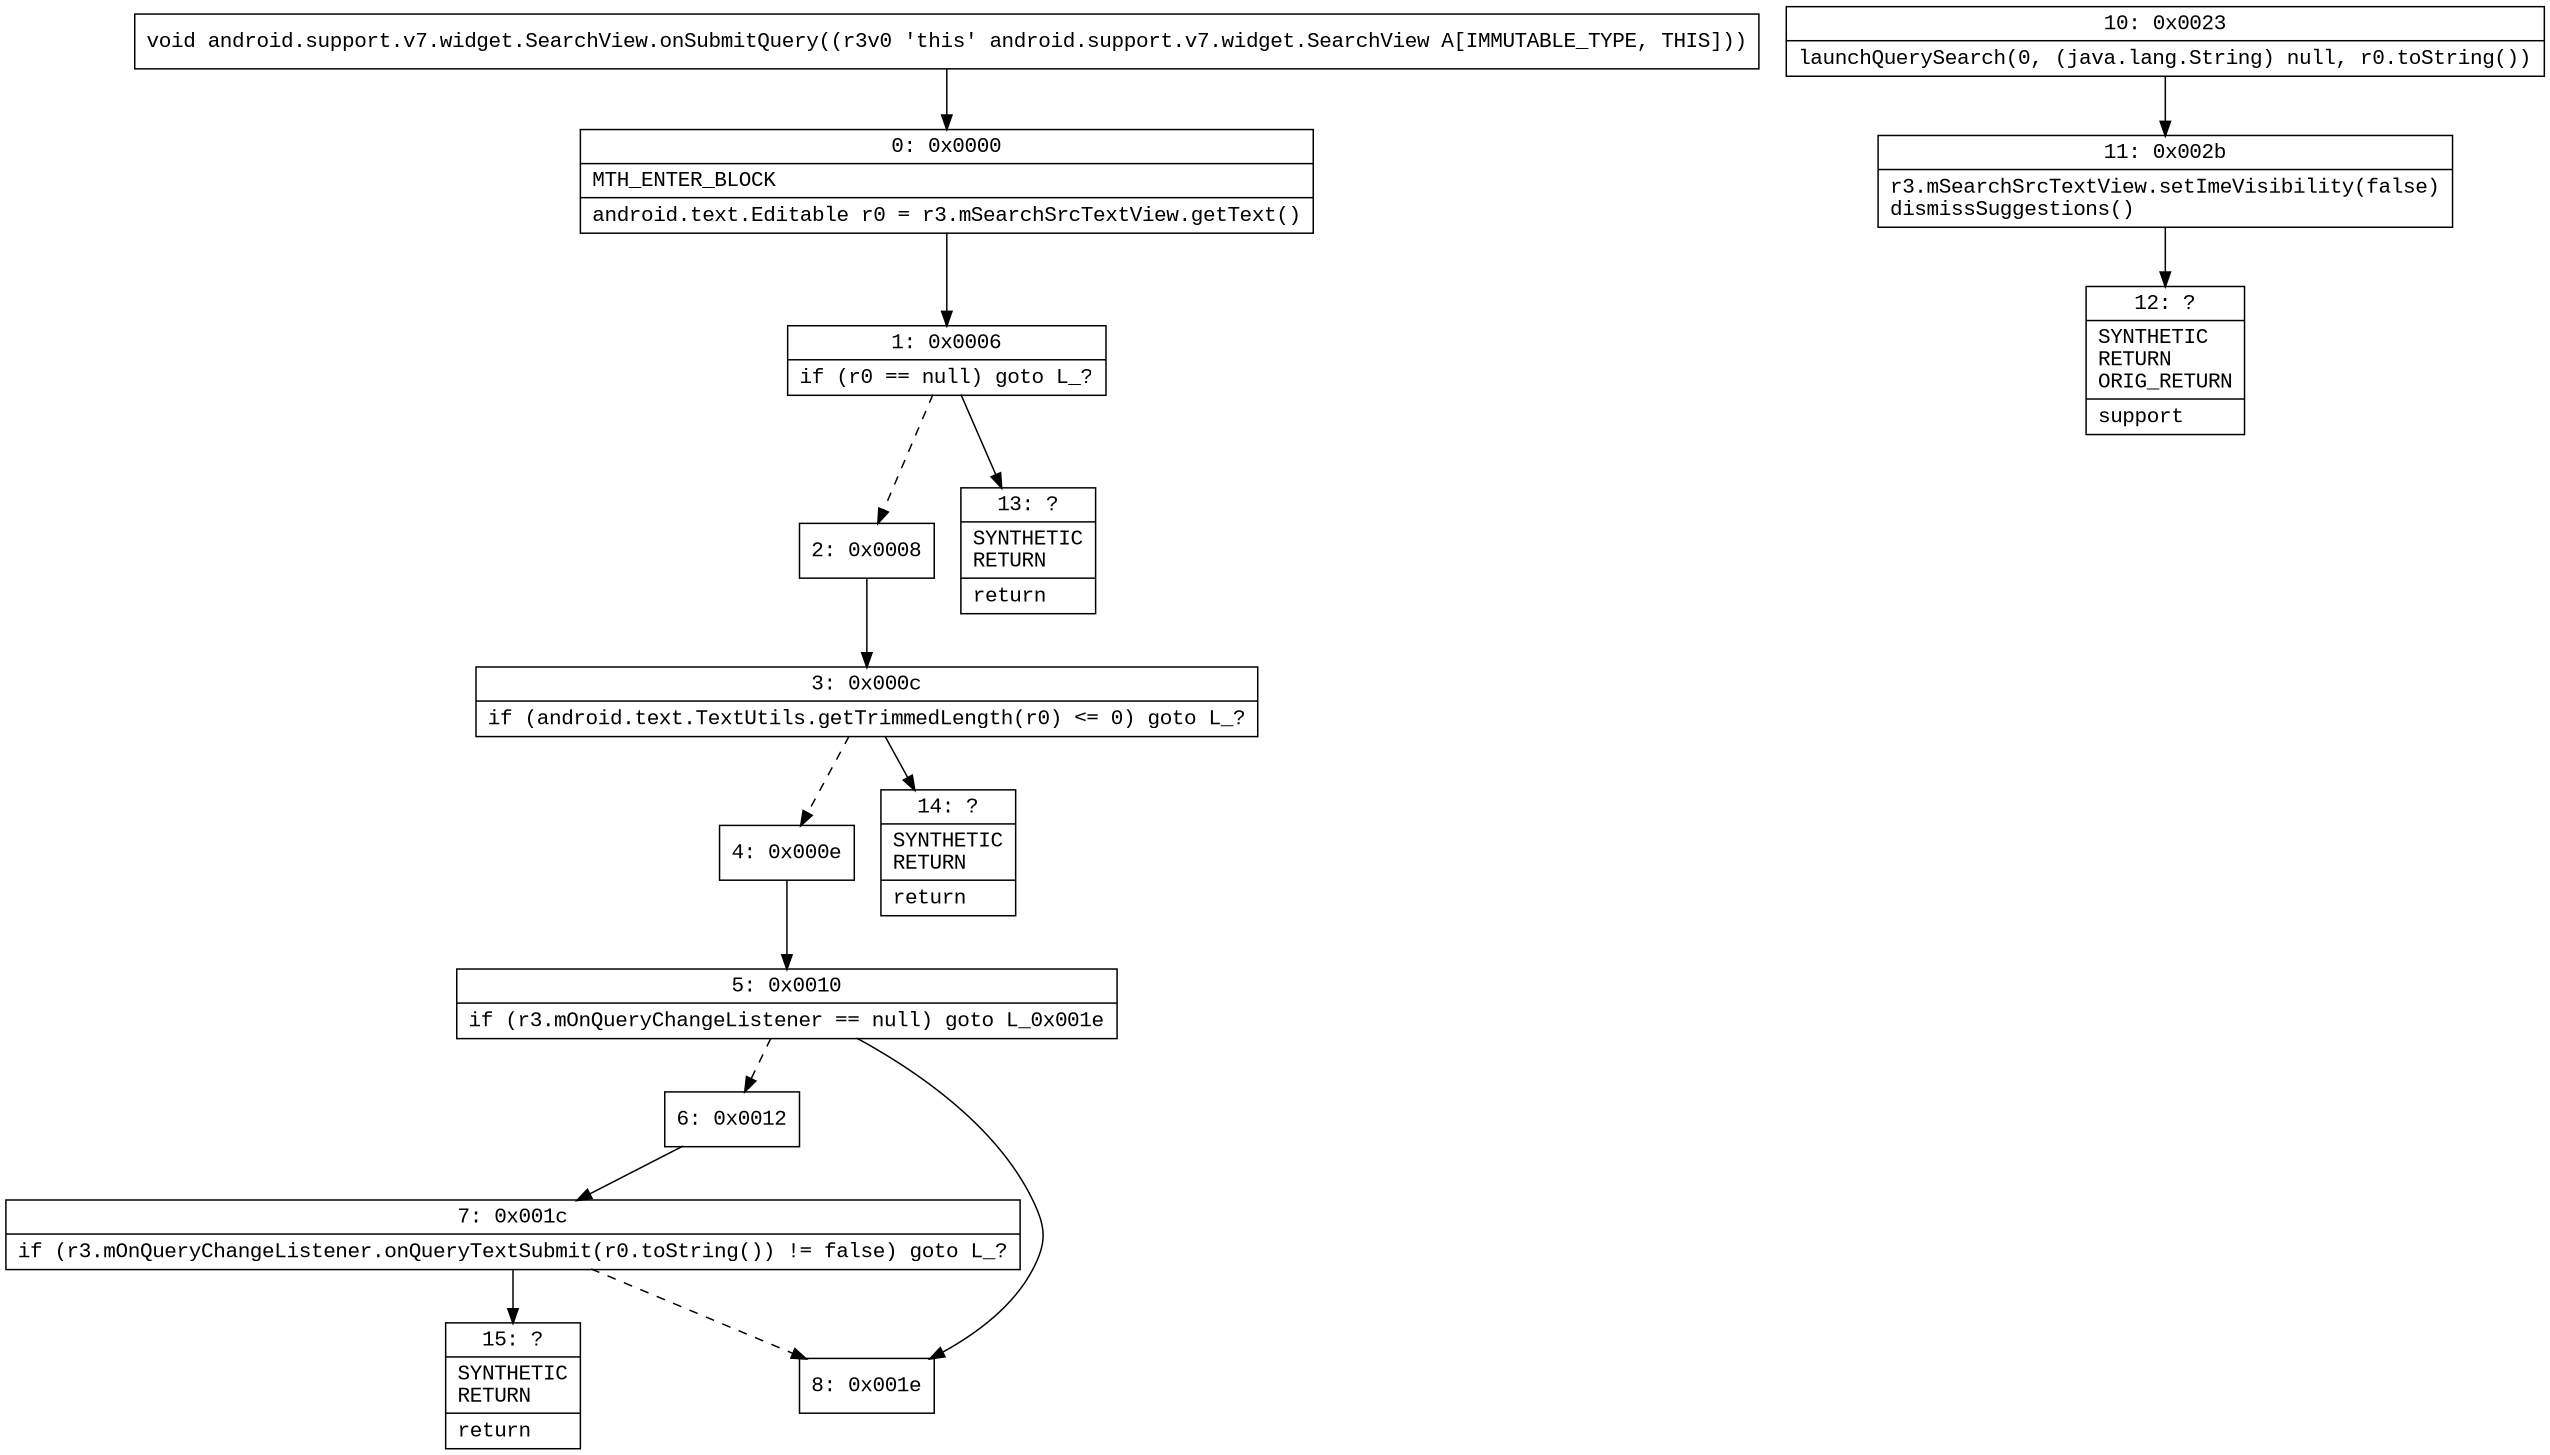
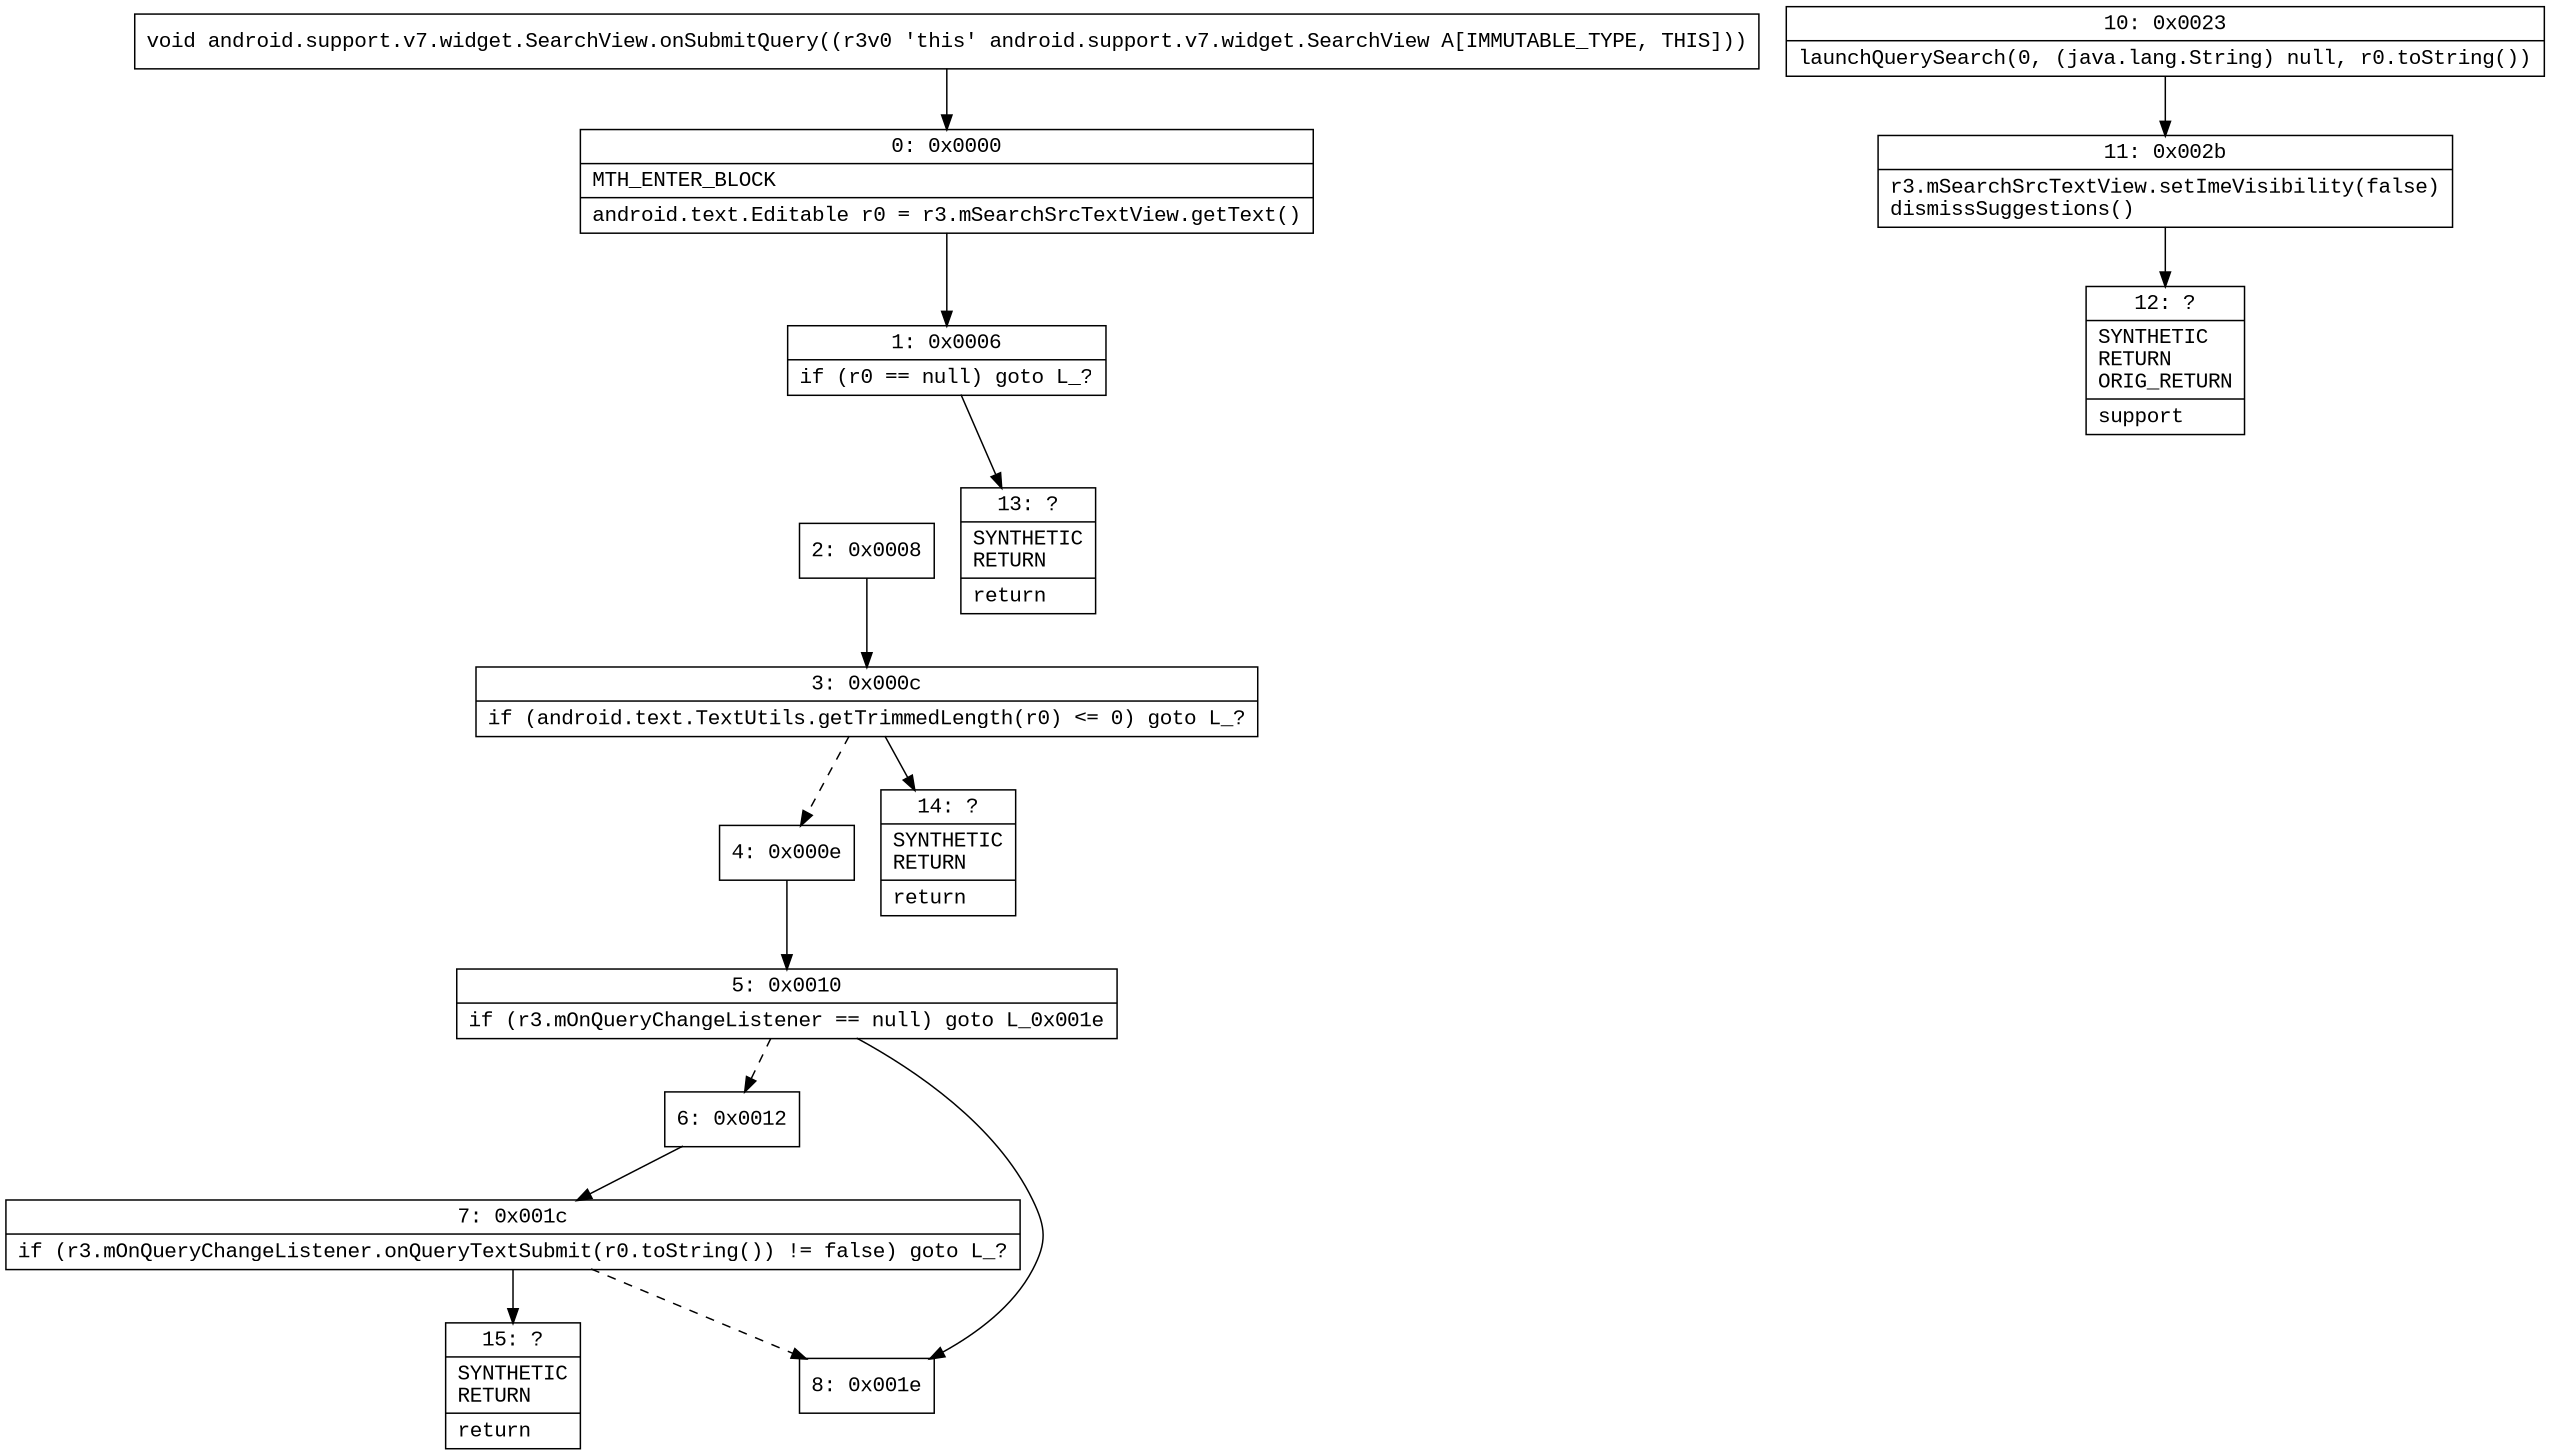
(908, 452) -> none
